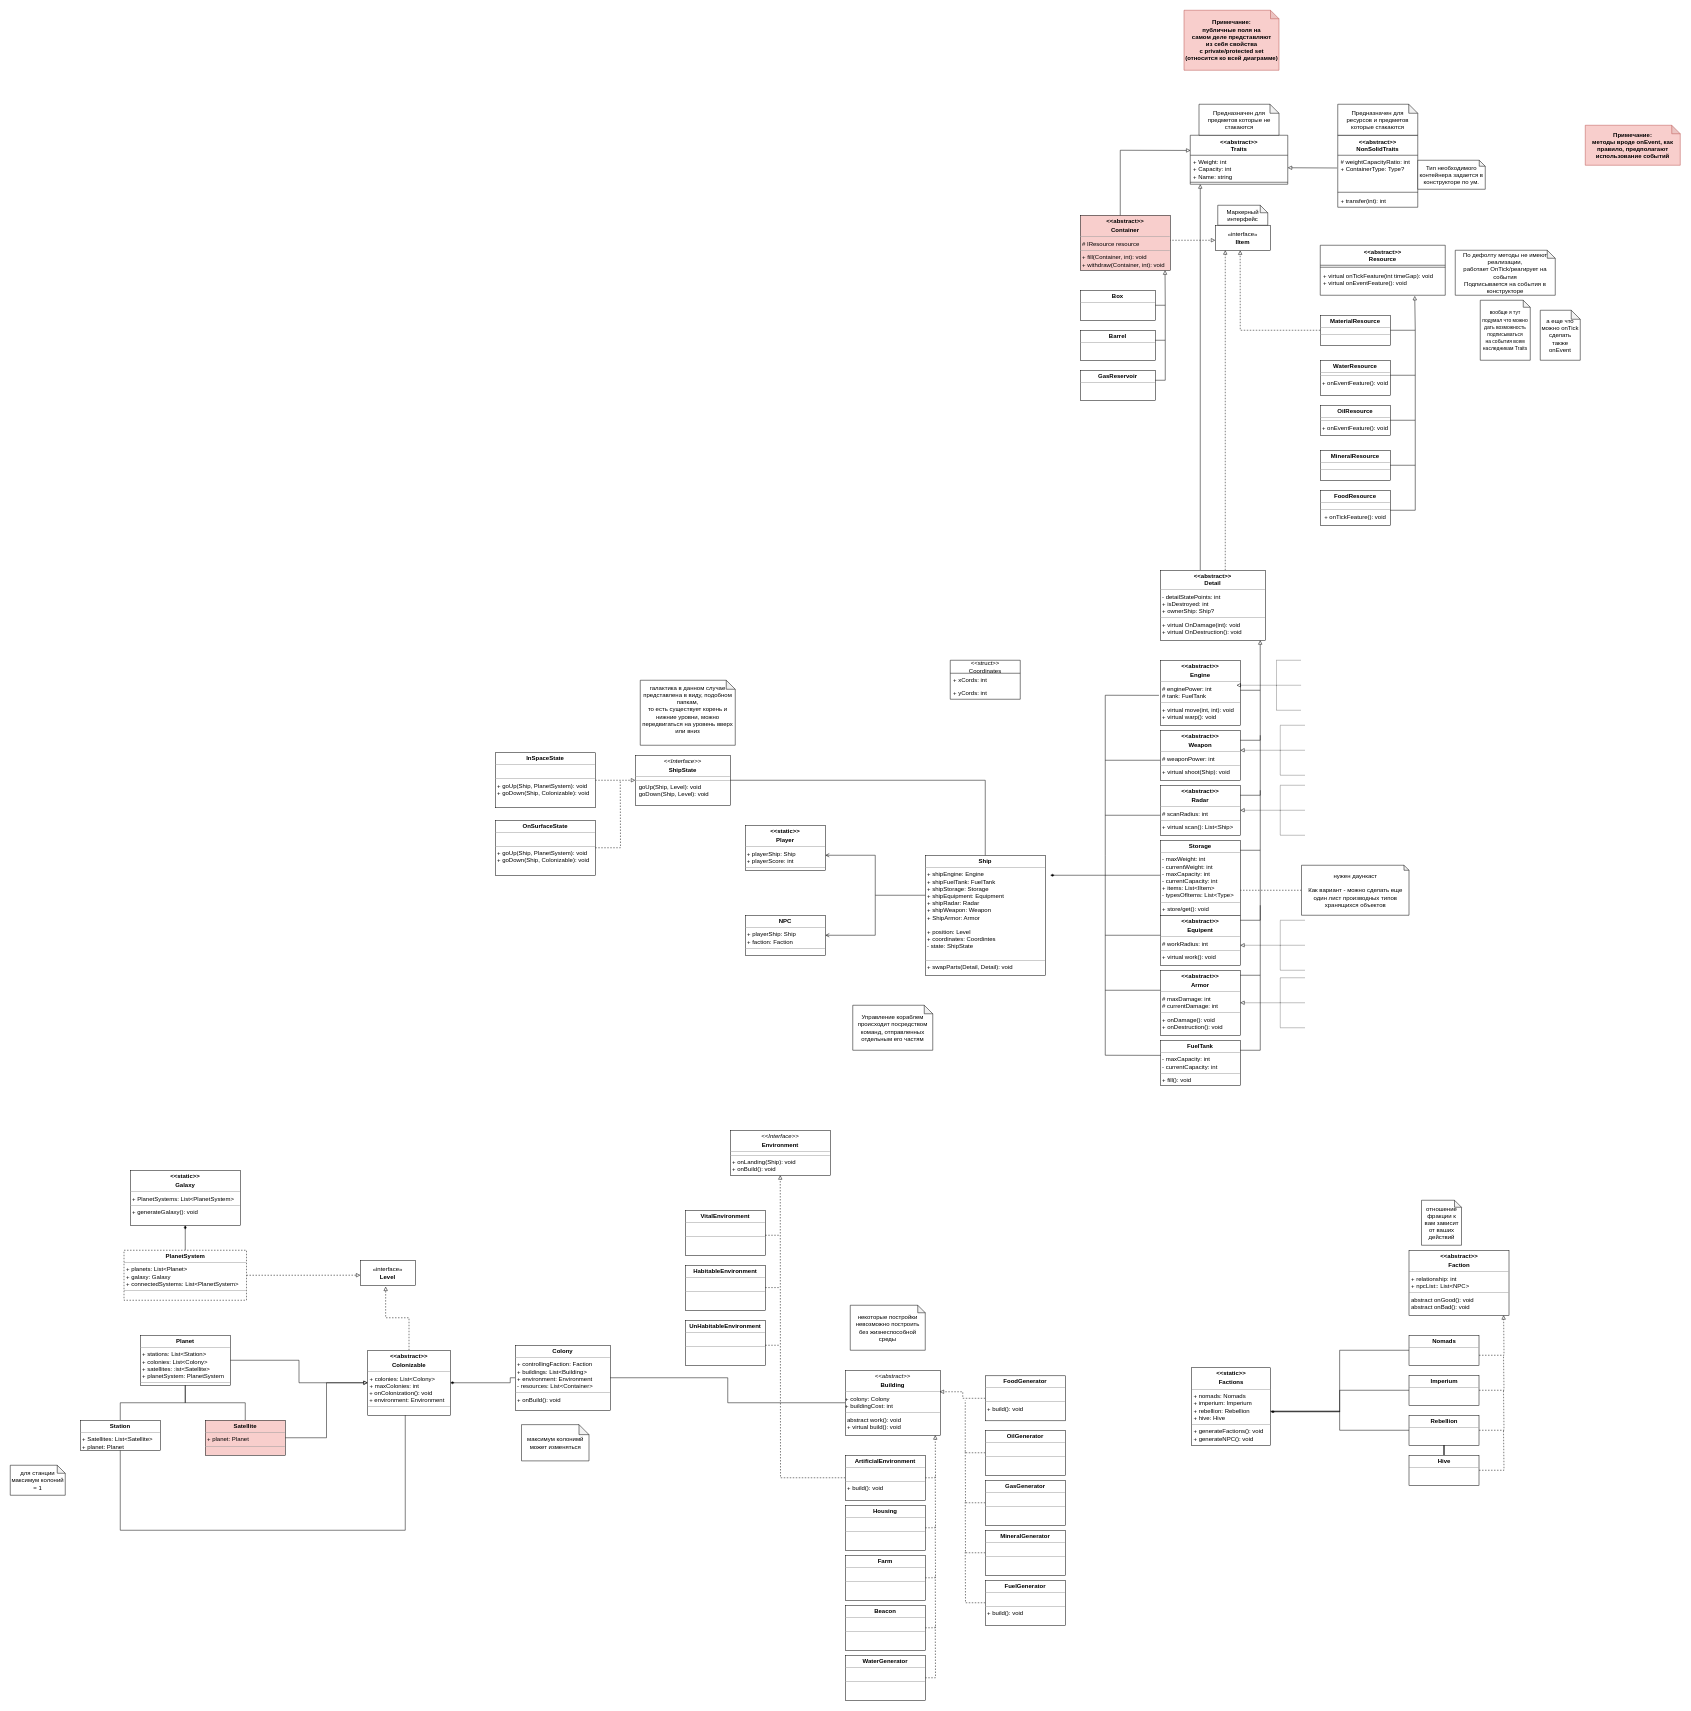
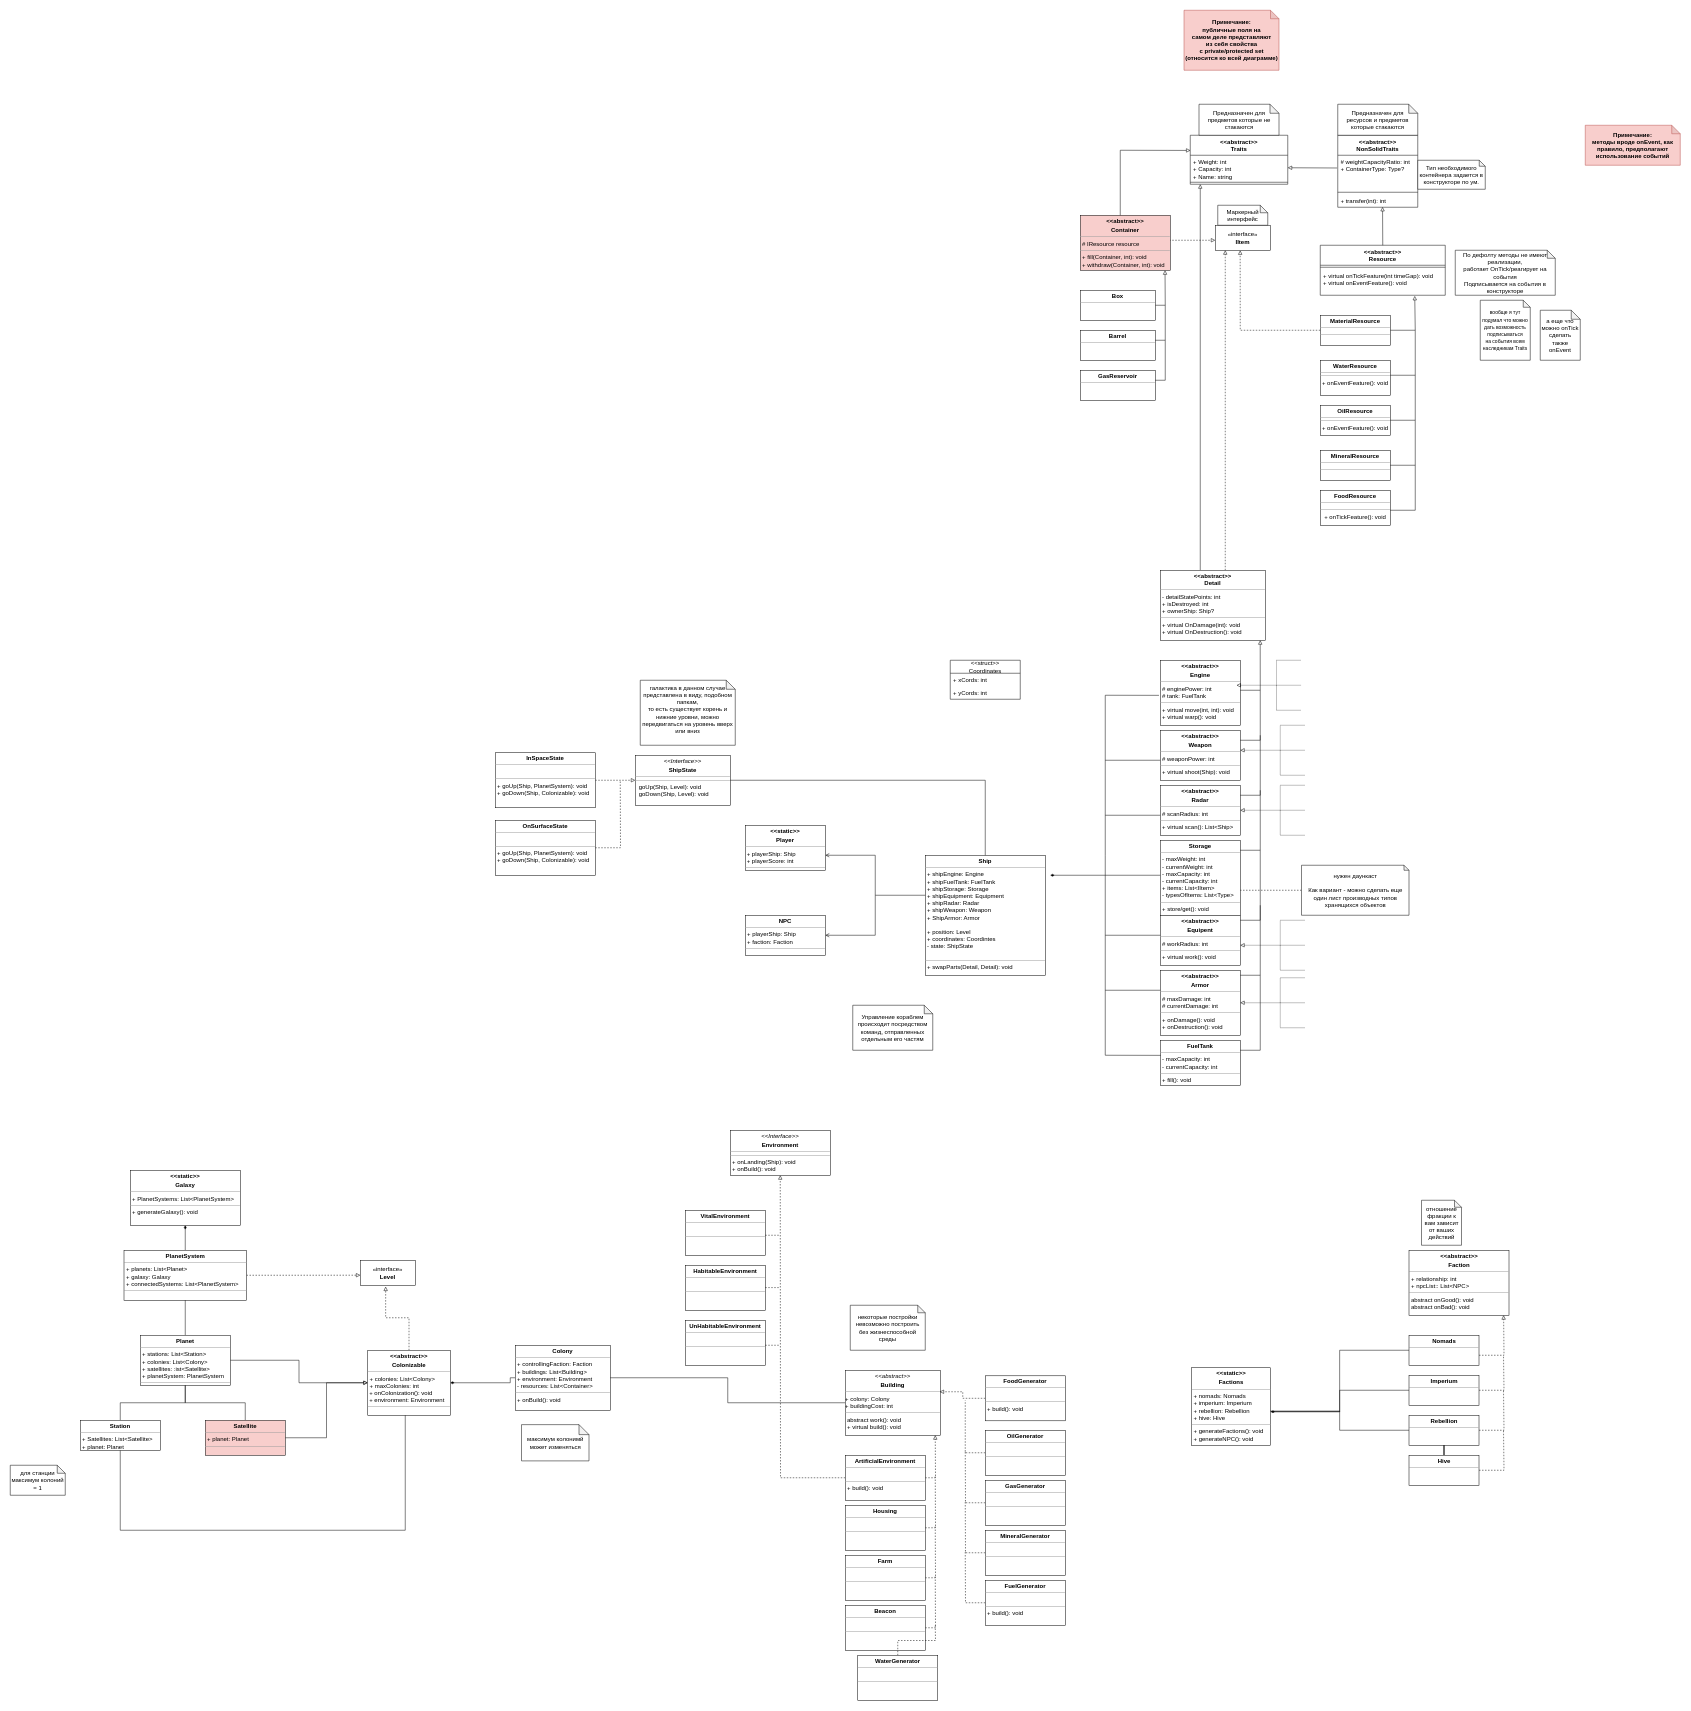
none -> (1383, 228)
(185, 1275) -> (185, 1275)
none -> (185, 1317)
(885, 1678) -> (898, 1678)
